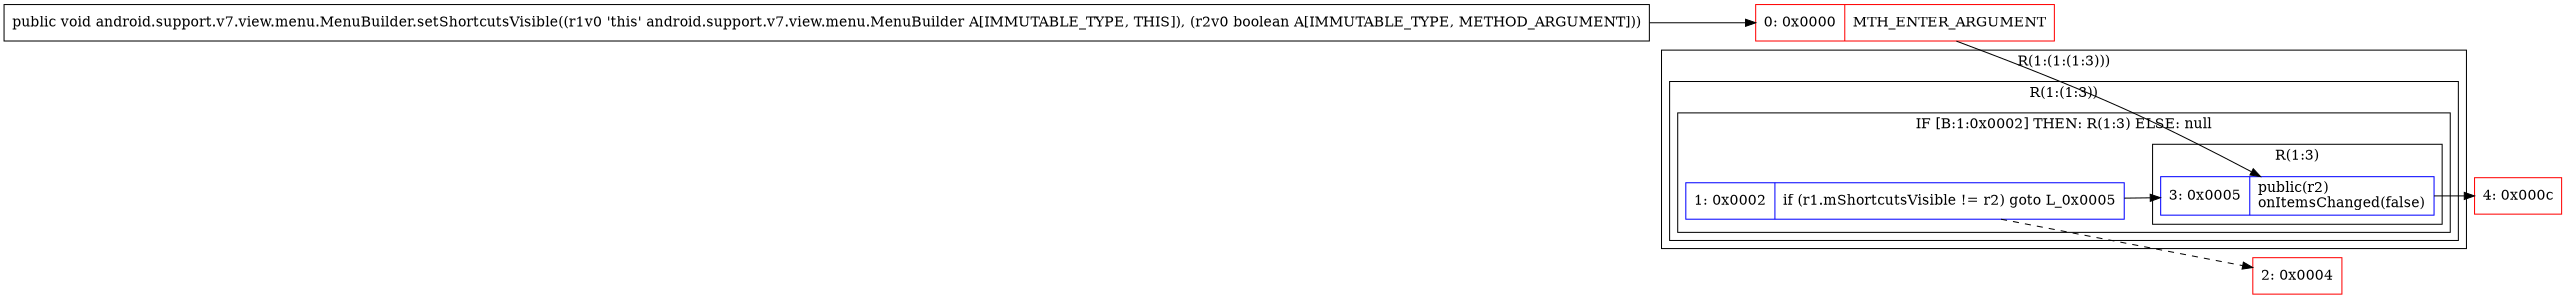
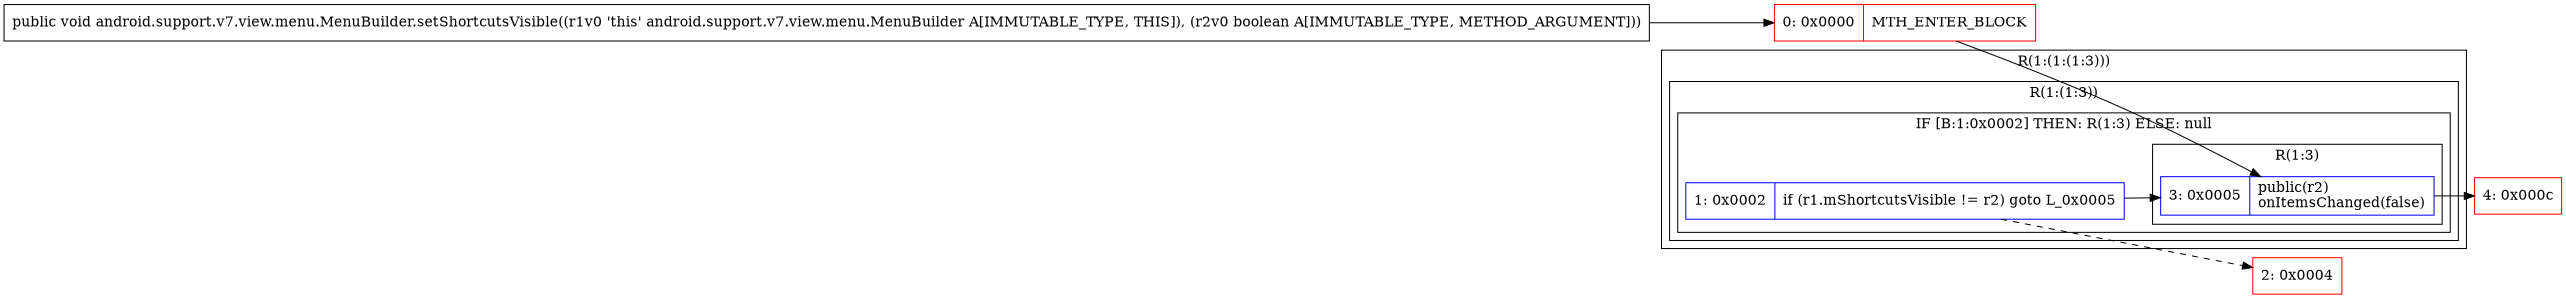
(1950, 22) -> (1950, 22)
